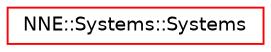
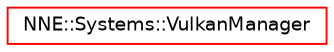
(136, 26) -> (167, 26)
